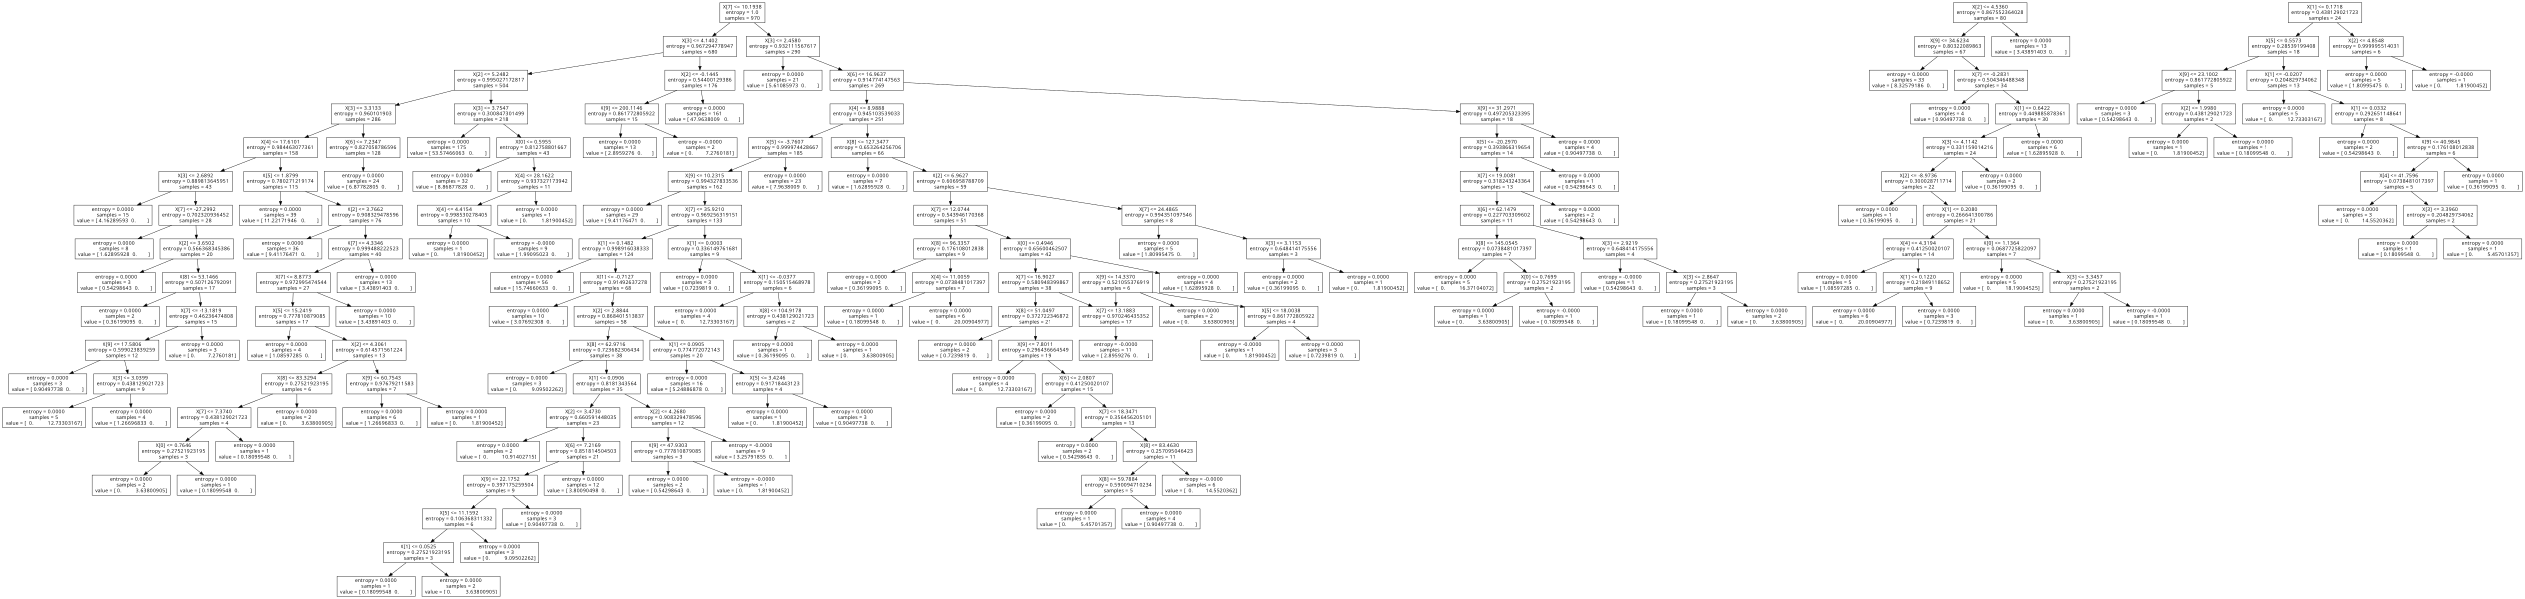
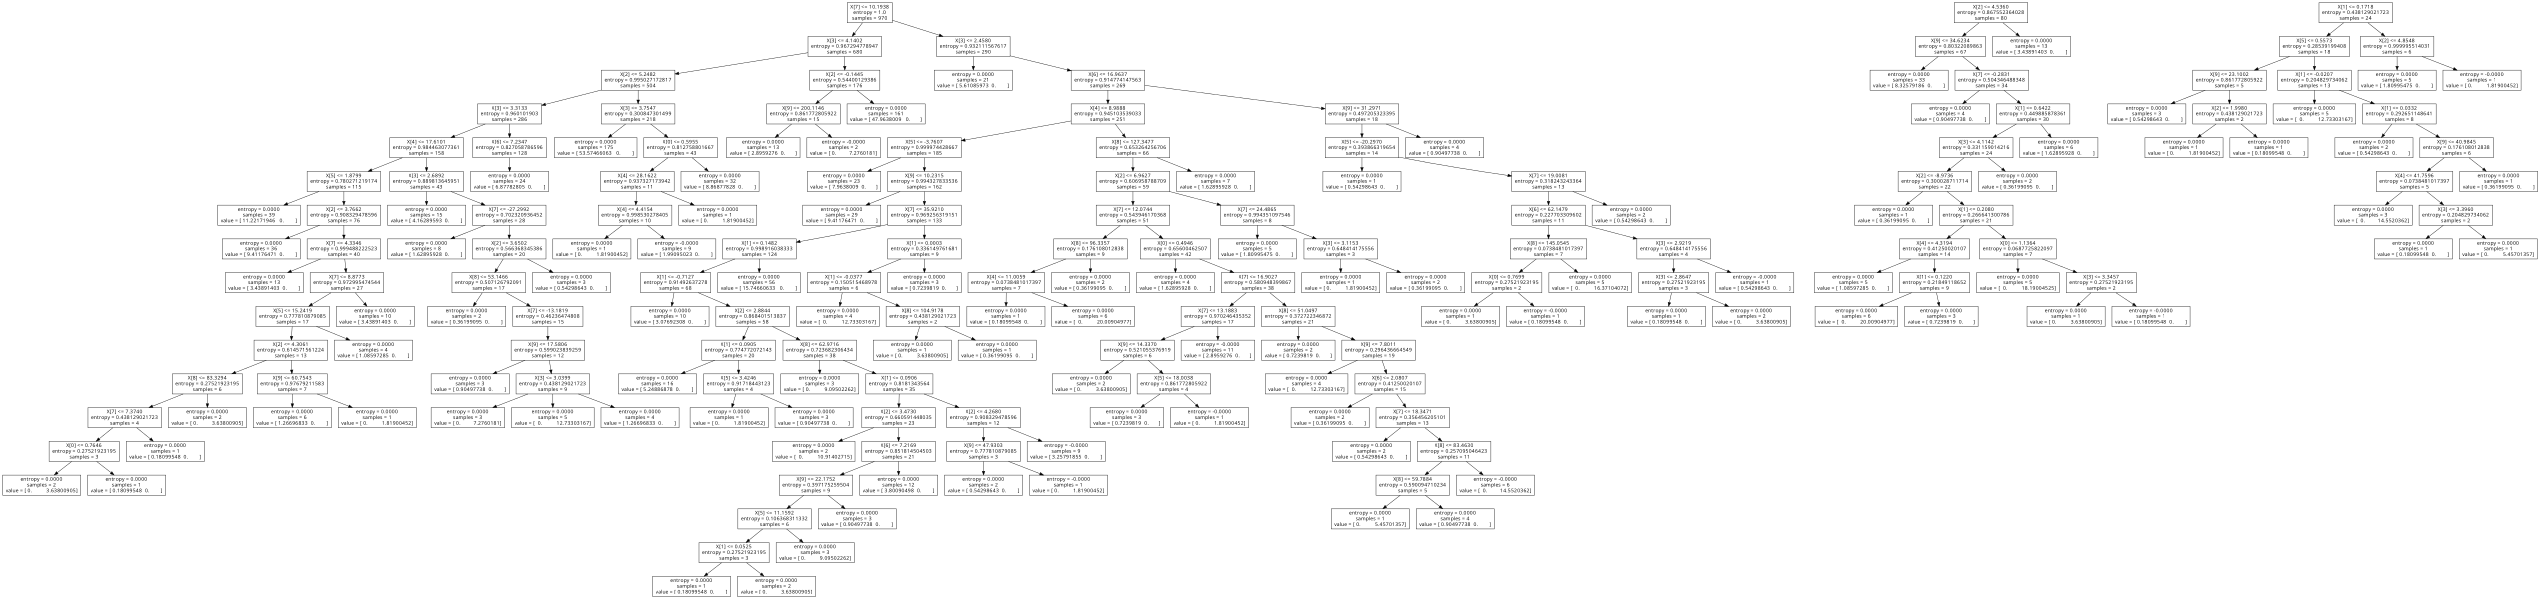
(1116, 298) -> (1179, 333)
(202, 331) -> (512, 400)
